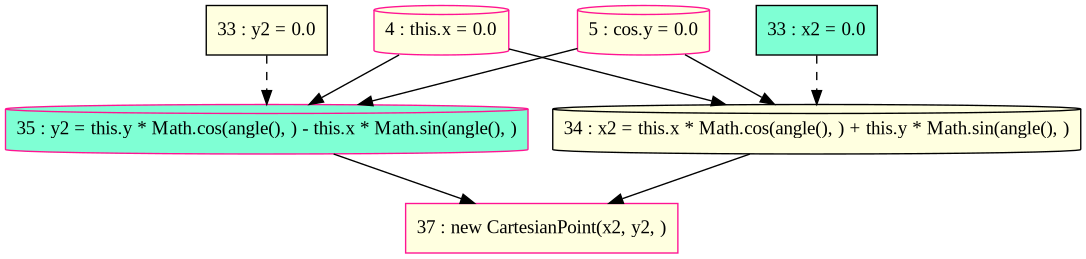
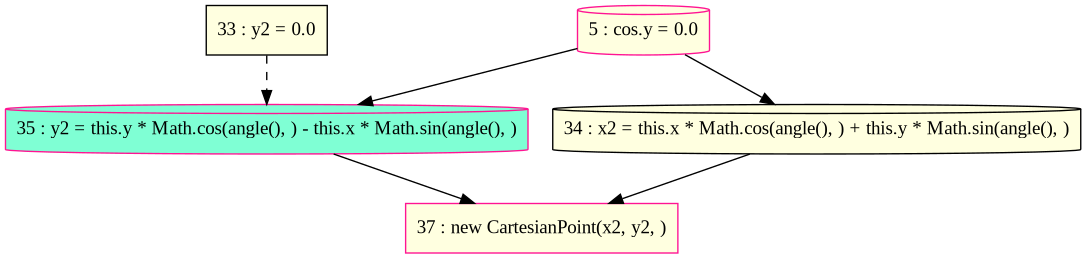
(441, 30) -> none
(817, 30) -> none
